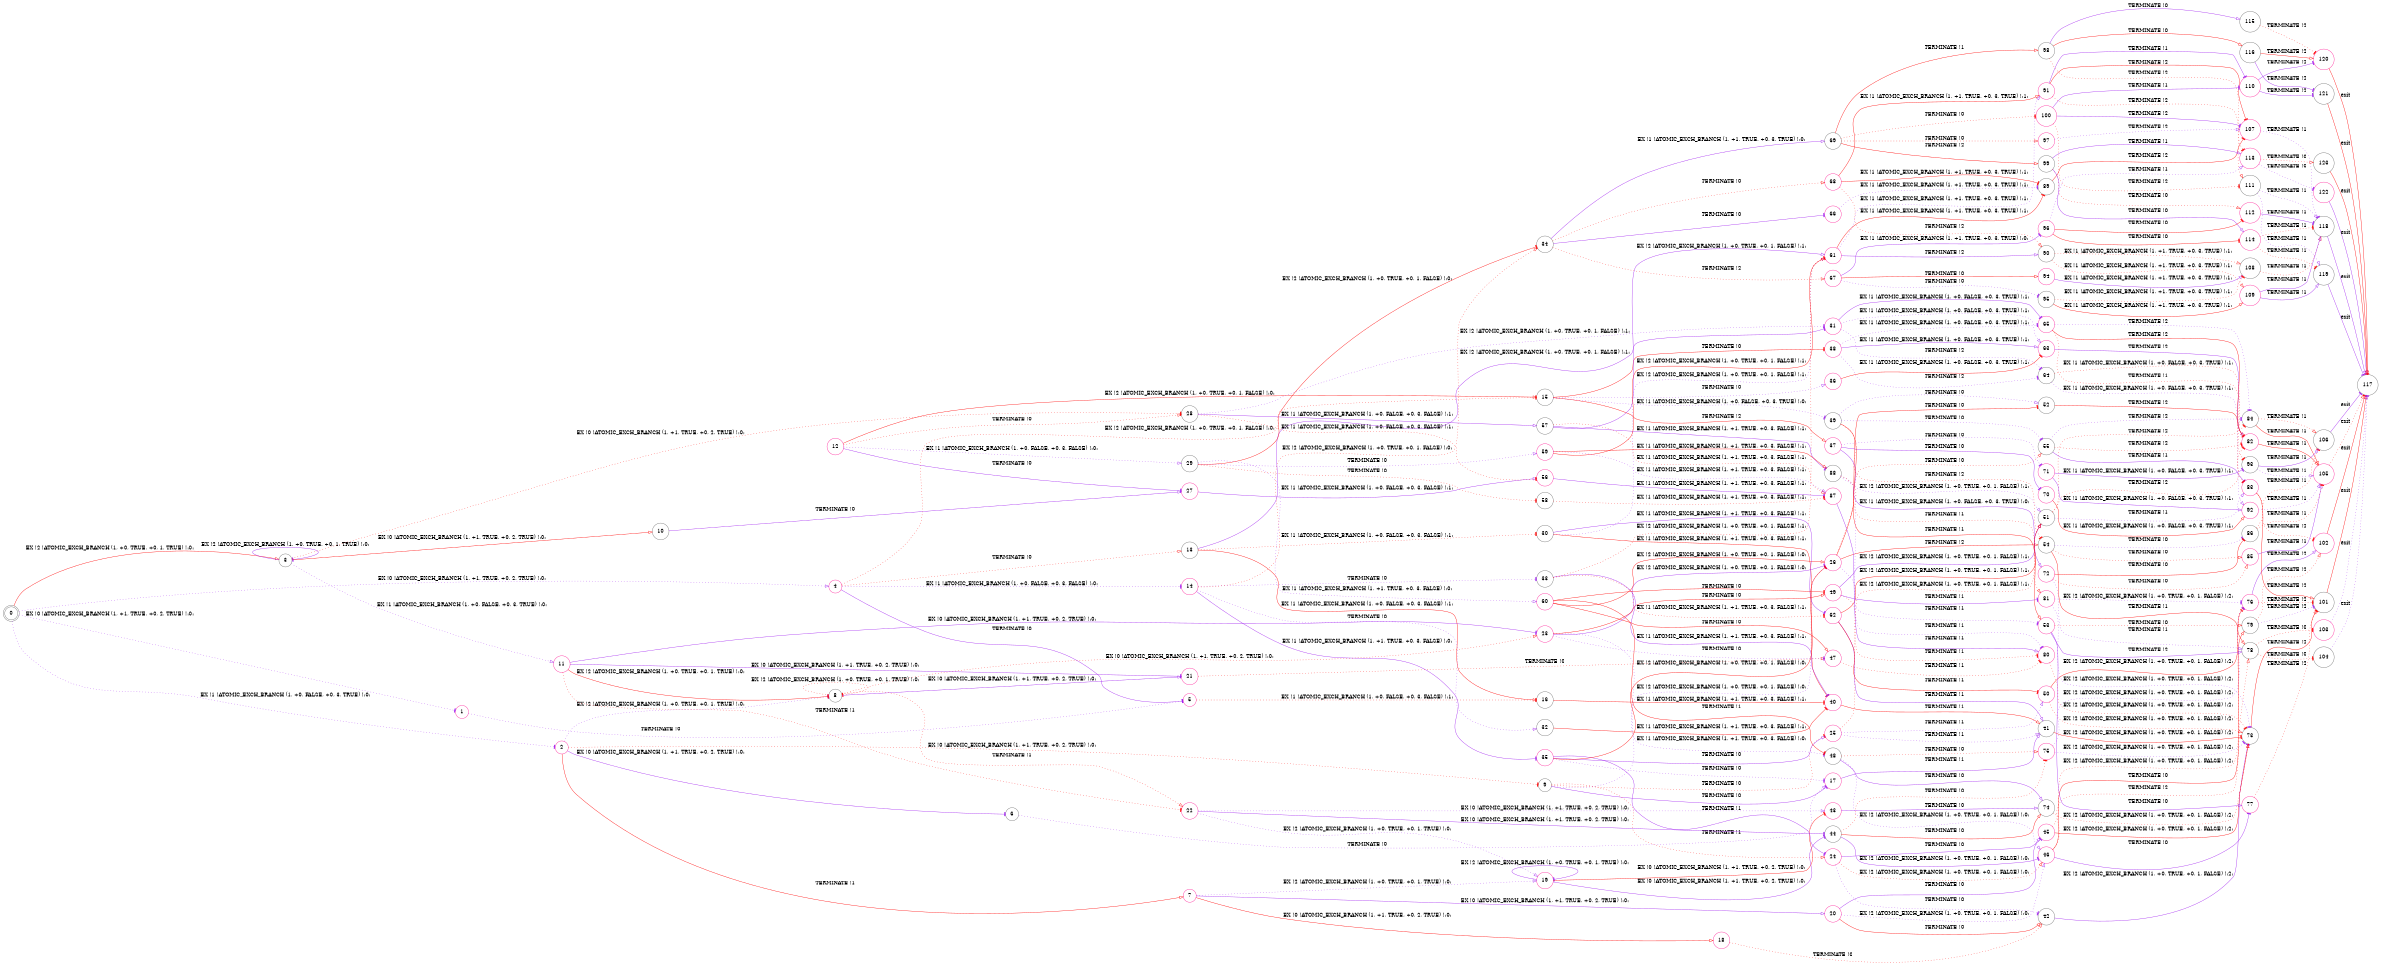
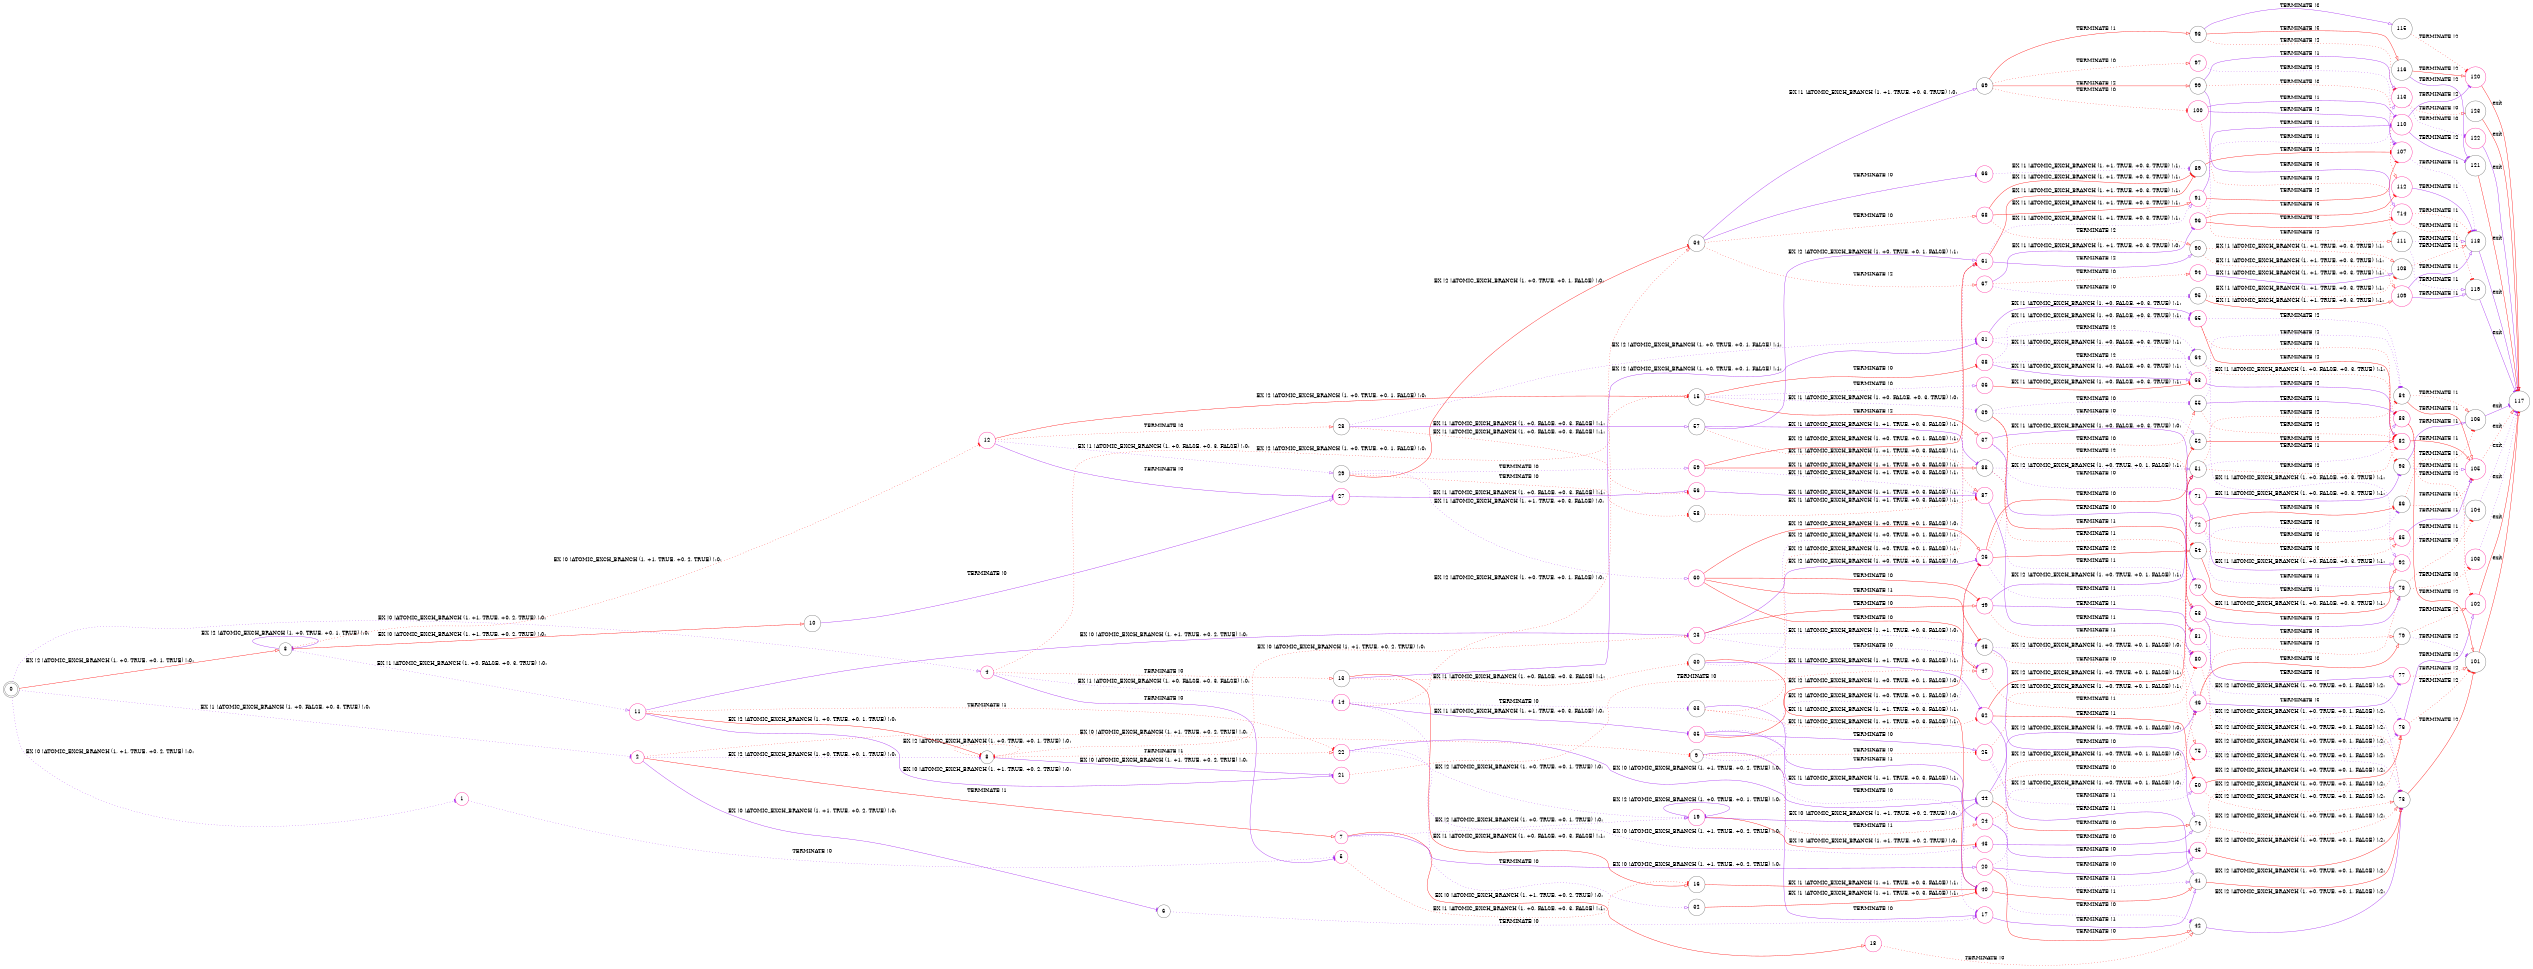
(2250, 240) -> (2402, 214)
(1938, 276) -> (2090, 279)
(728, 438) -> (646, 588)
